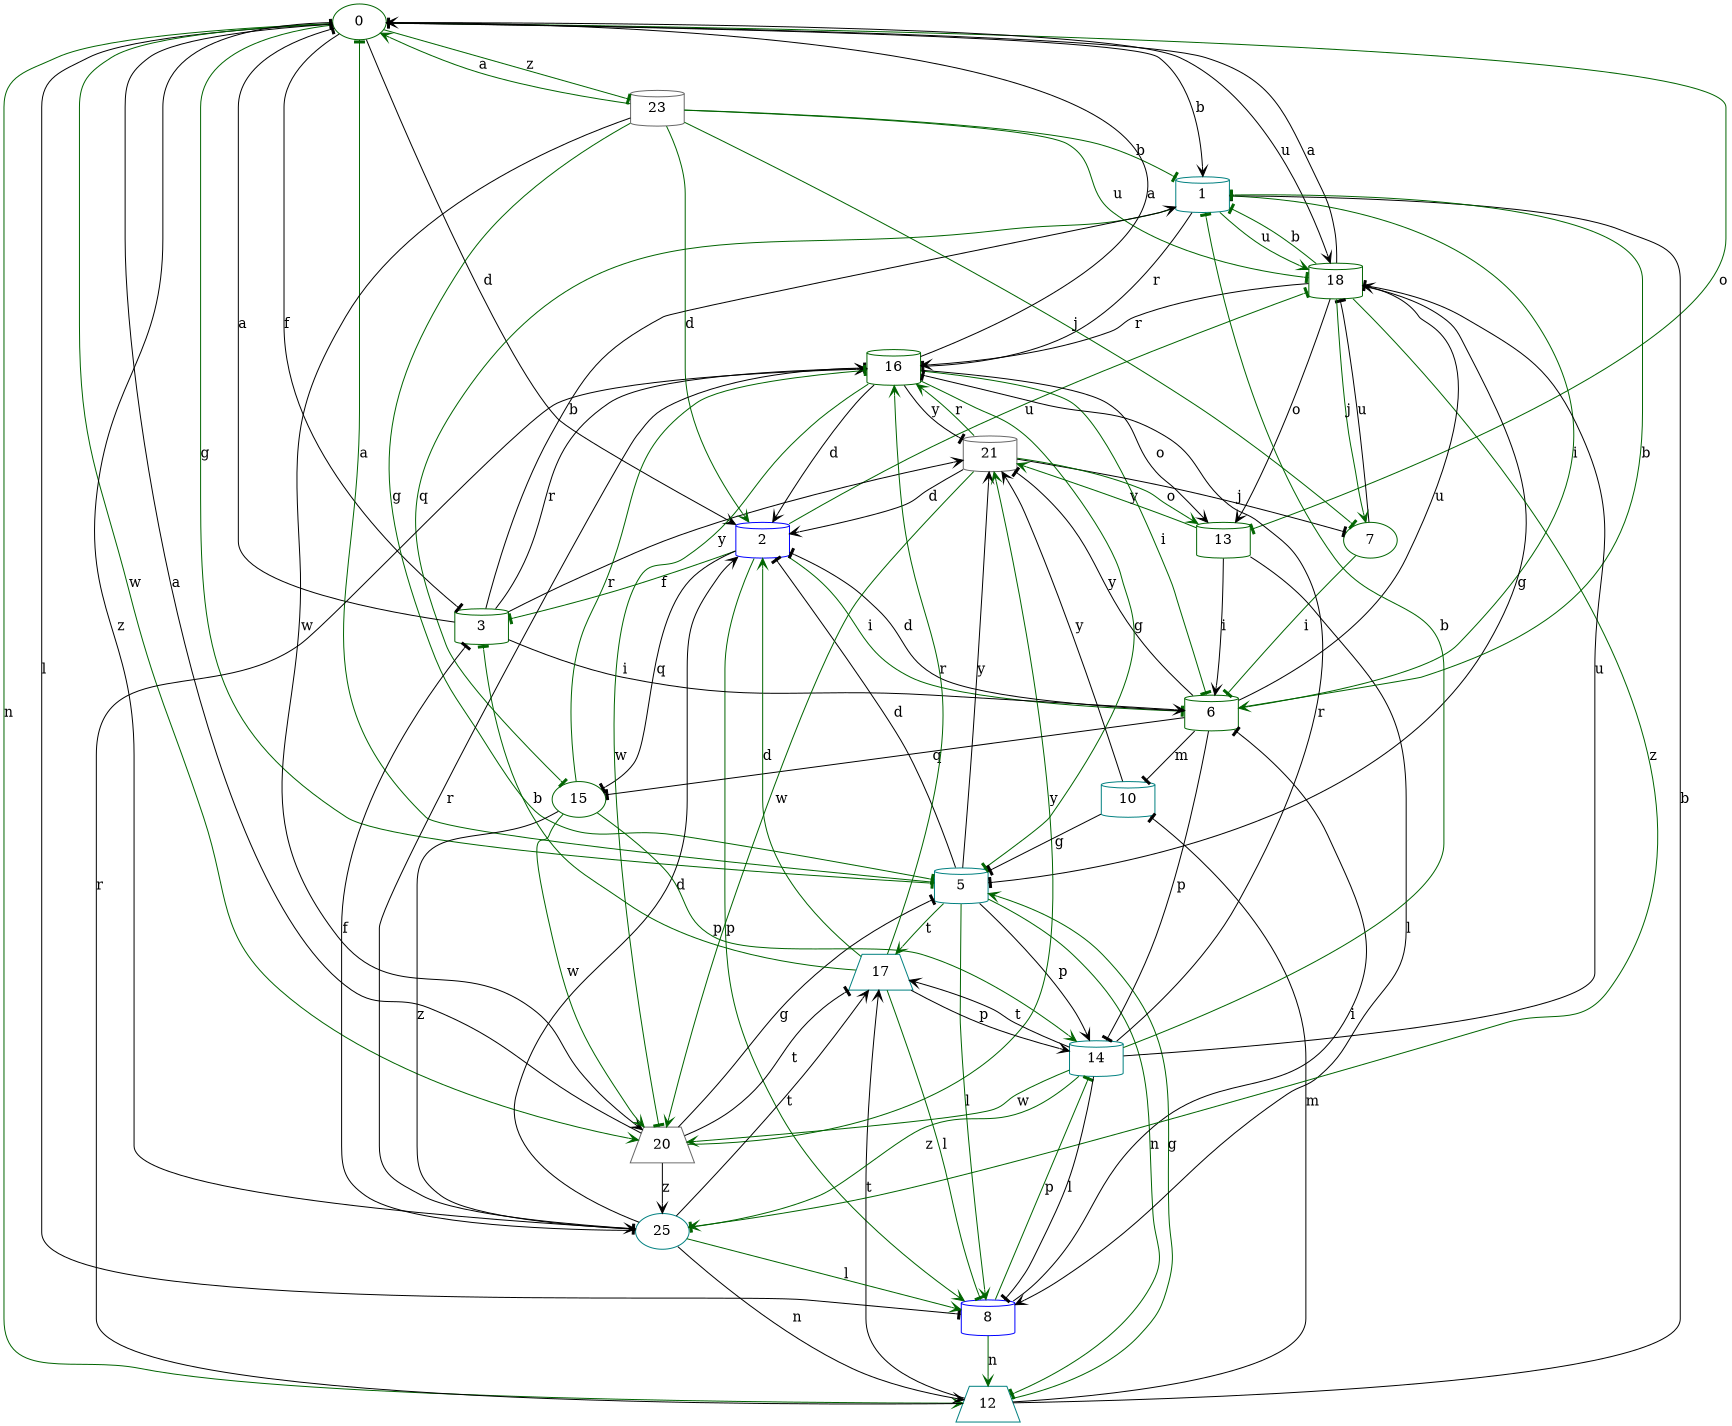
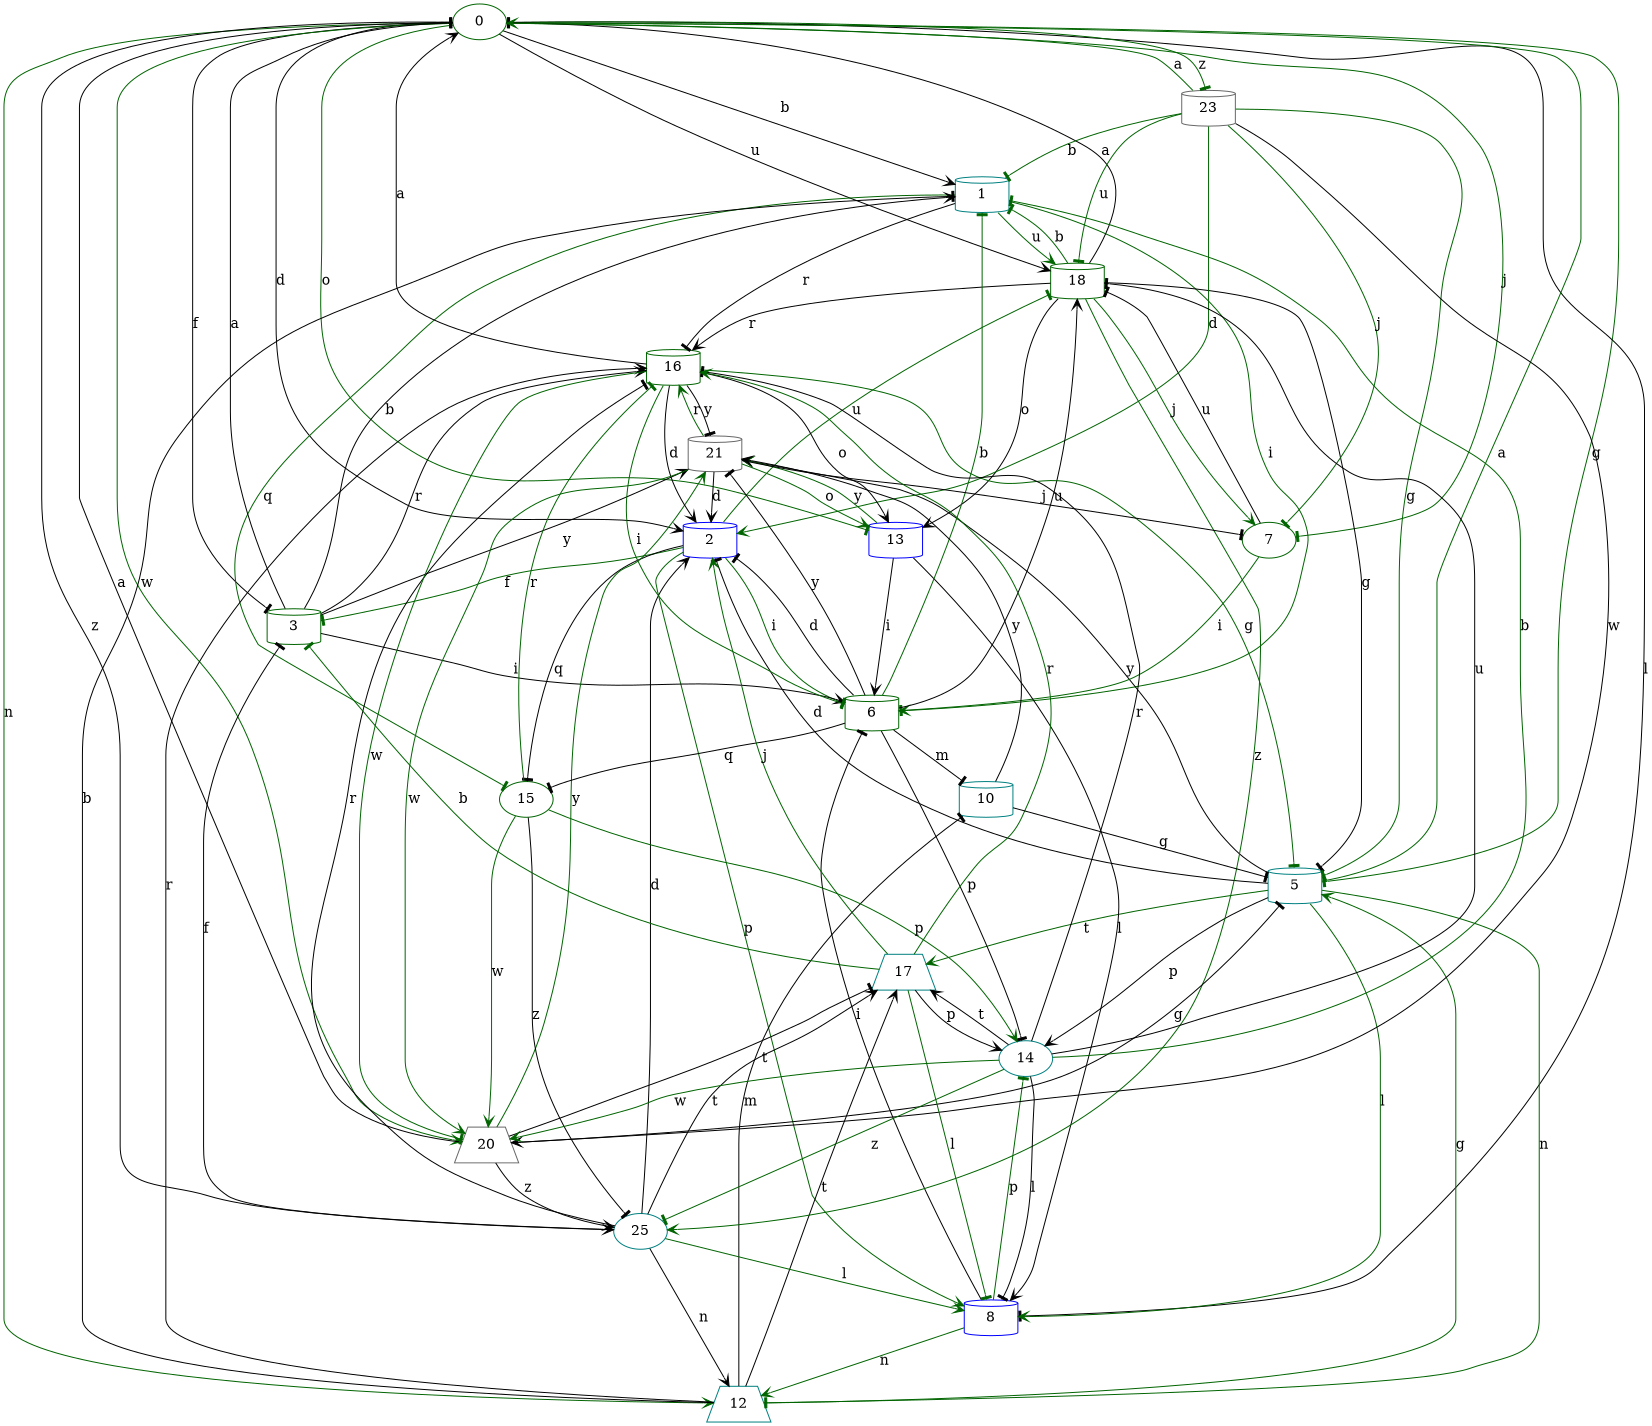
none -> (1263, 64)
(1223, 540) -> (896, 540)
(768, 756) -> (765, 756)
(1096, 1059) -> (1026, 1059)
